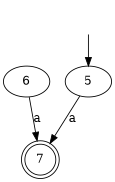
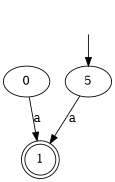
(27, 82) -> (27, 82)
(40, 160) -> (40, 160)
